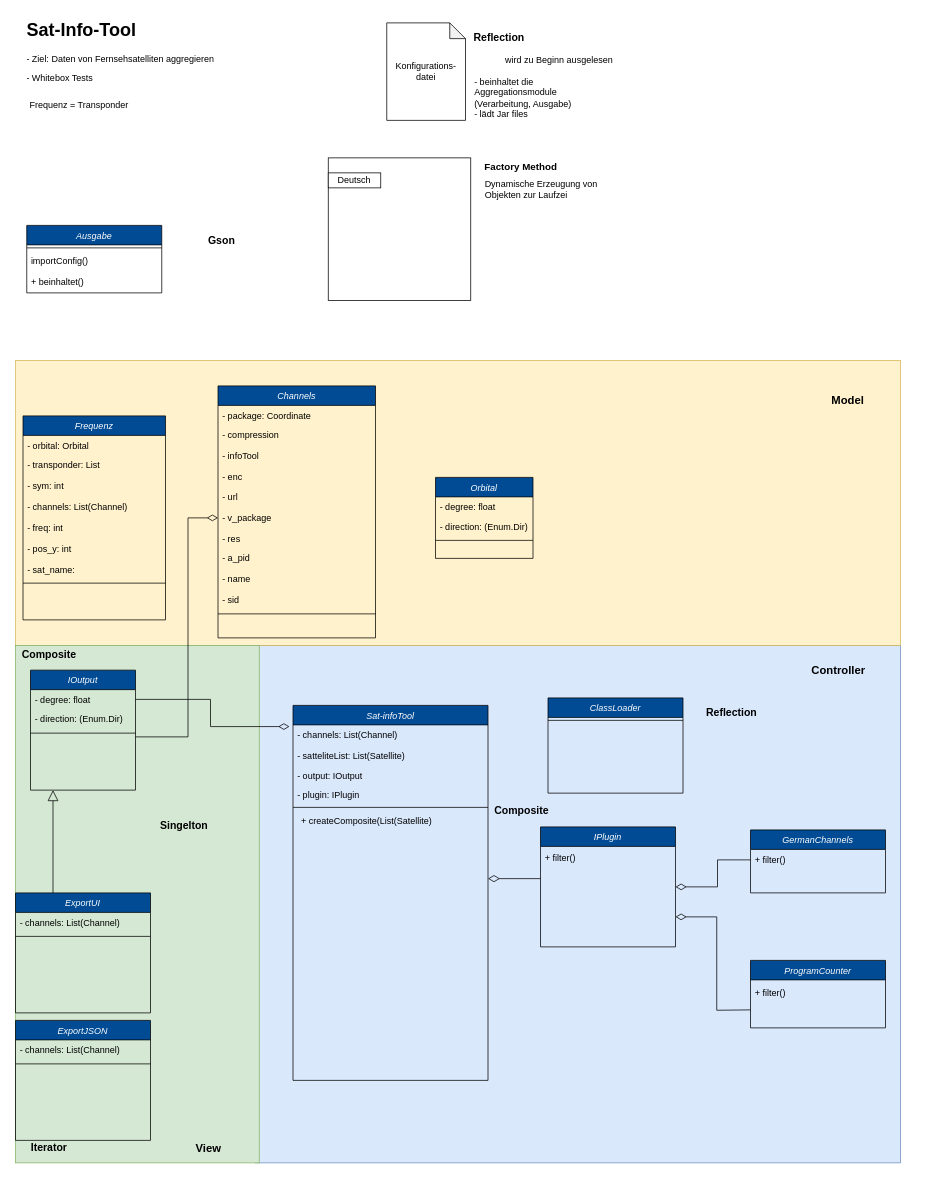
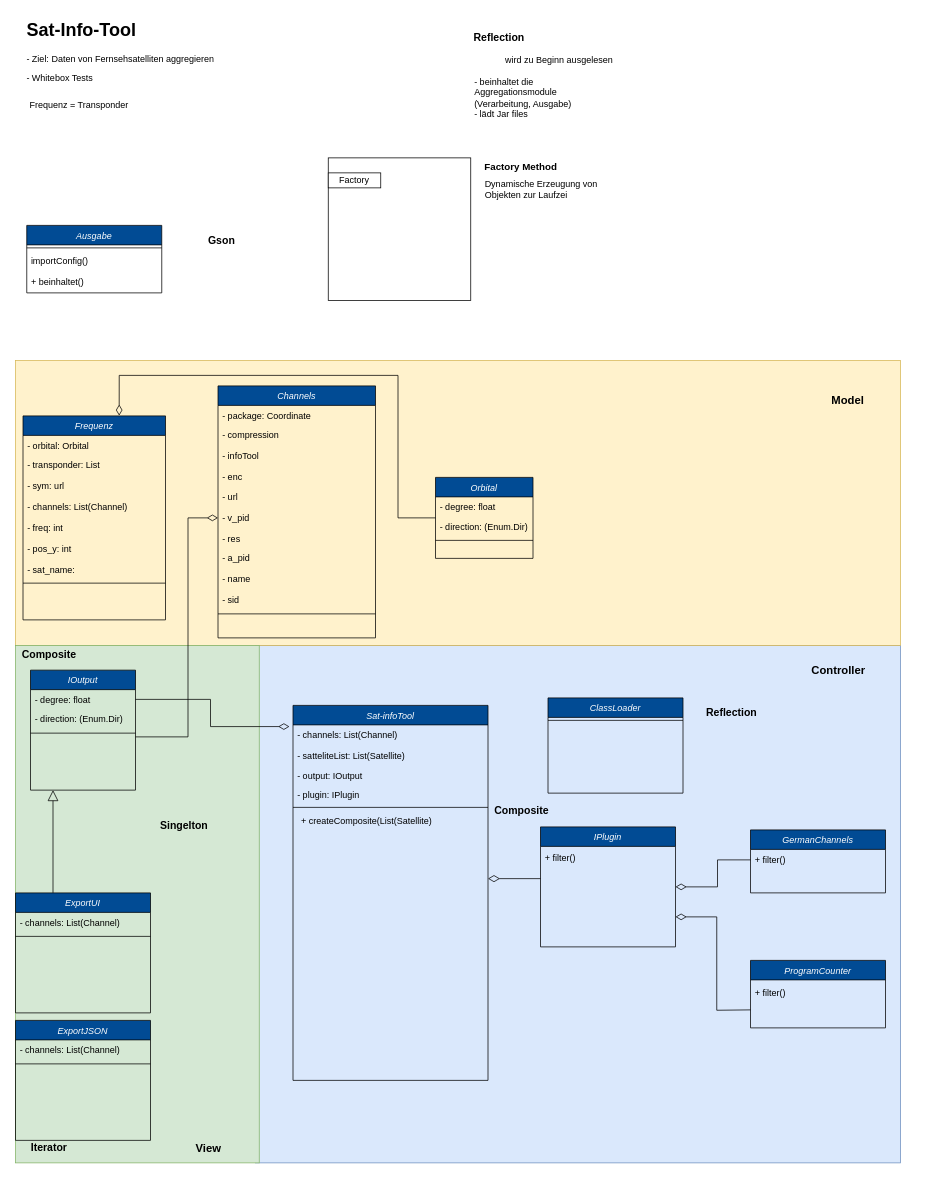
(426, 72) -> none
(354, 180) -> (354, 180)
none -> (333, 375)
(48, 486) -> (48, 486)
(249, 518) -> (237, 518)
